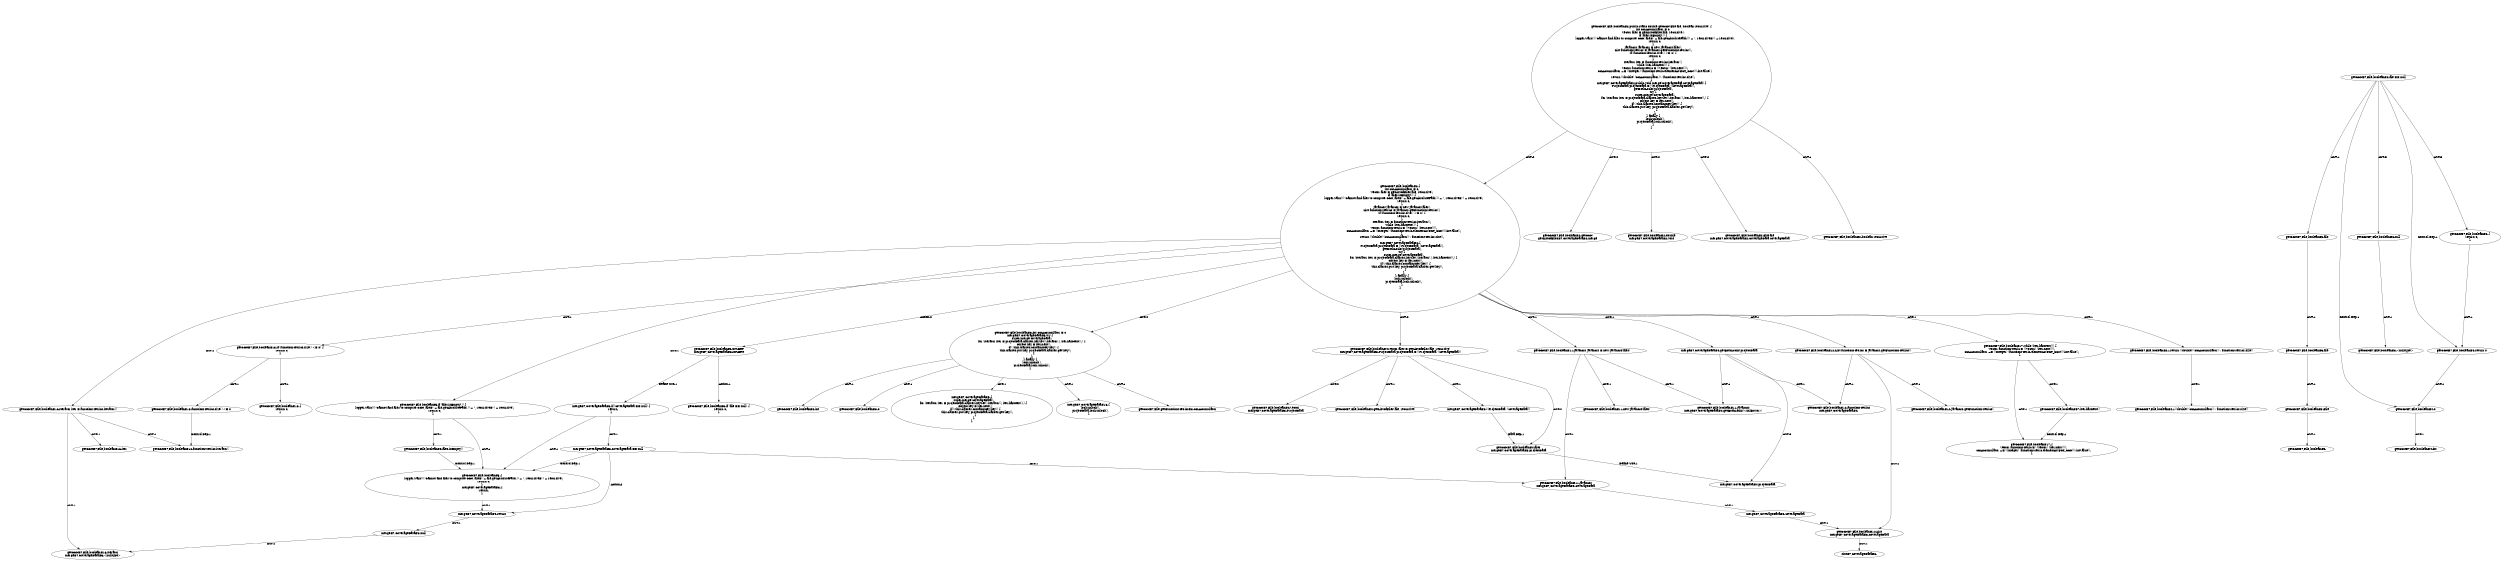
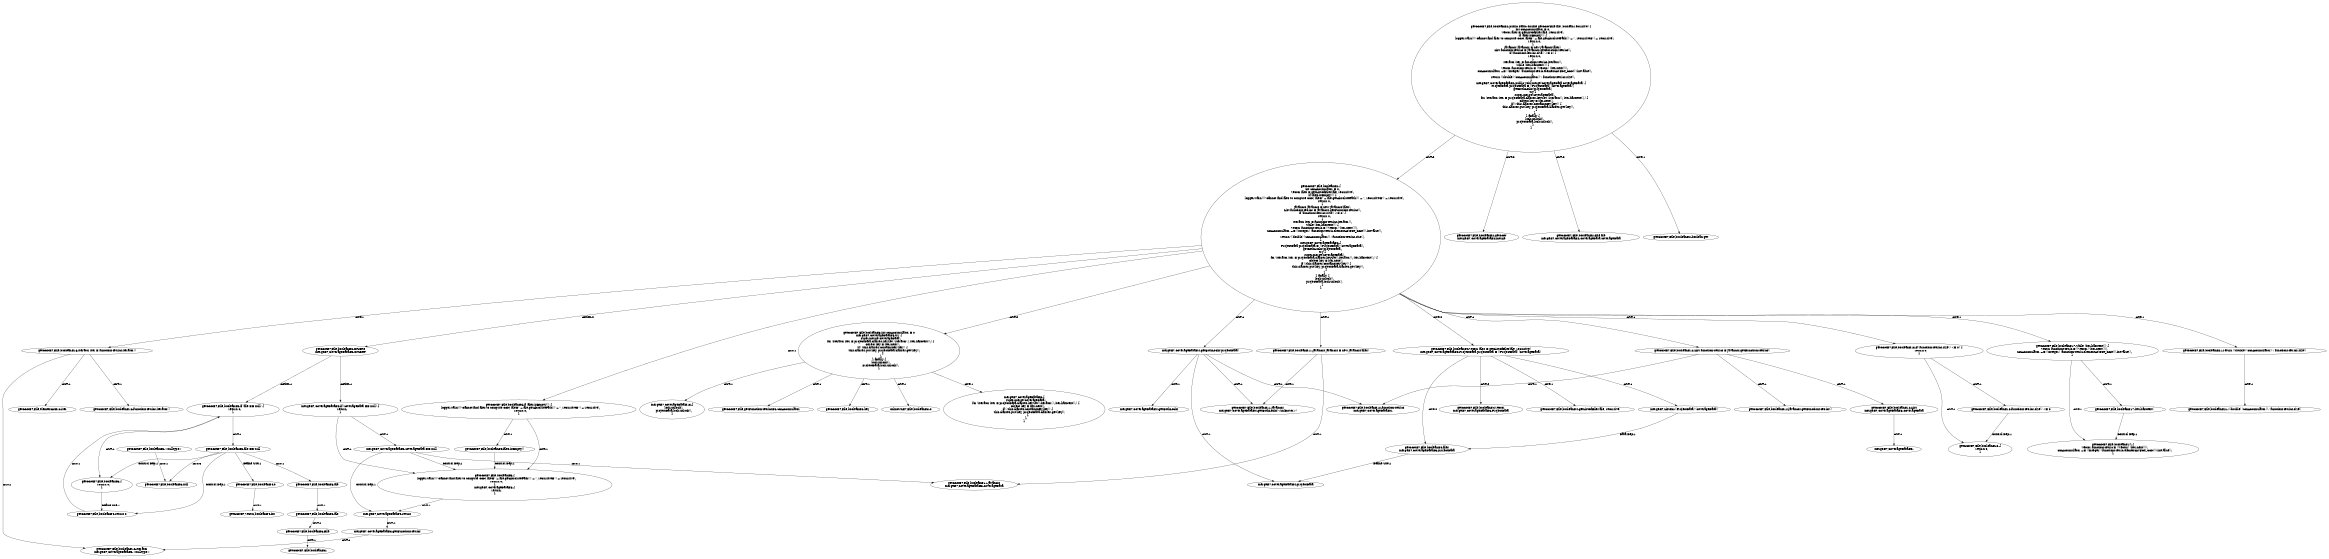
(2438, 157) -> (148, 464)
(1568, 237) -> (1481, 237)
(1651, 237) -> none
(1855, 237) -> (1681, 237)
(2382, 293) -> (160, 466)
(2349, 317) -> (252, 464)
(2469, 317) -> (111, 506)
(2439, 379) -> (111, 433)
(668, 384) -> (346, 384)
(798, 409) -> (848, 409)
(859, 409) -> (911, 409)
none -> (1149, 409)
(1489, 409) -> (1684, 409)
(1617, 409) -> none
(2070, 409) -> (2125, 409)
(191, 428) -> (1998, 427)
none -> (233, 430)
none -> (141, 432)
(1787, 435) -> (1207, 435)
(104, 449) -> (42, 409)
(2416, 449) -> (252, 514)
(617, 485) -> (366, 485)
(1775, 514) -> none
(404, 533) -> (387, 532)
(1859, 554) -> (1894, 449)
